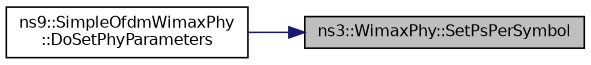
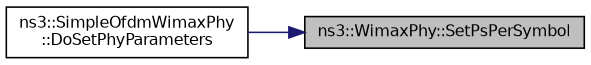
(127, 32) -> (127, 32)
